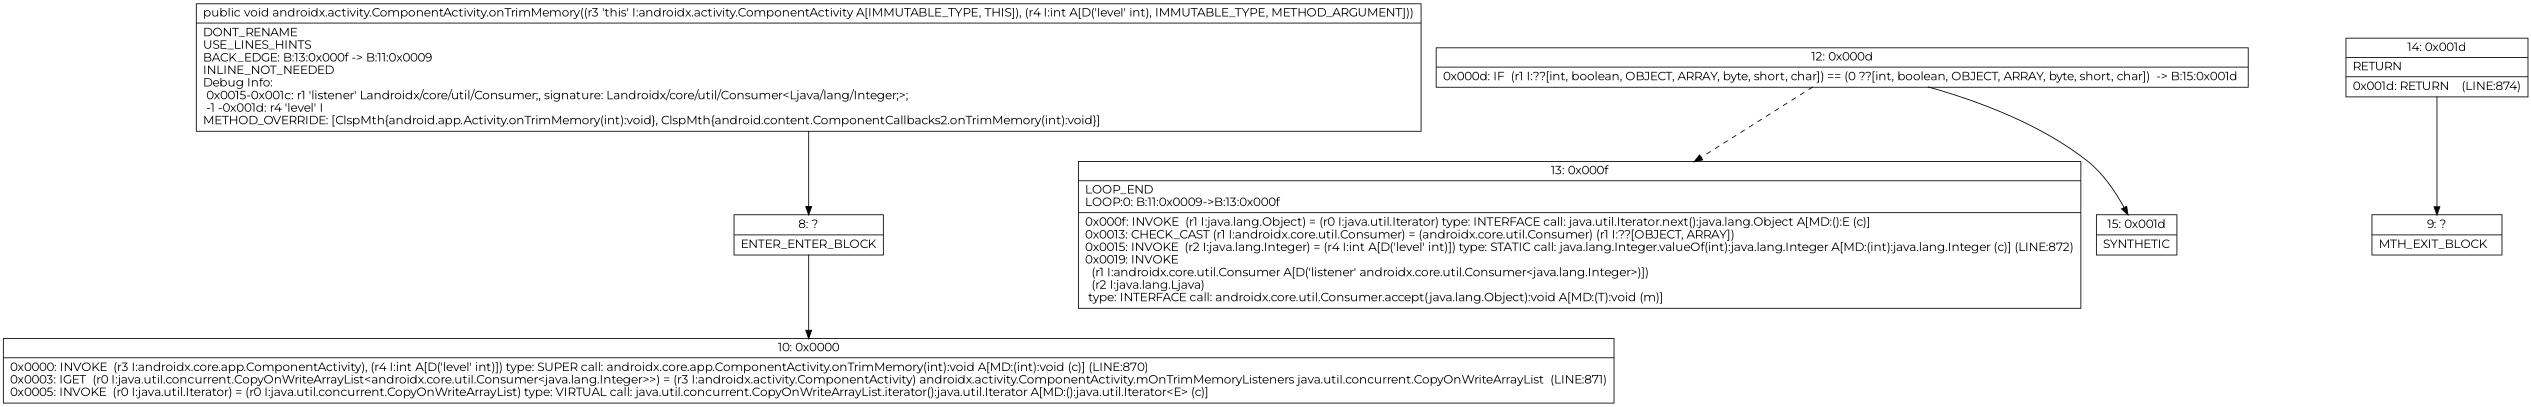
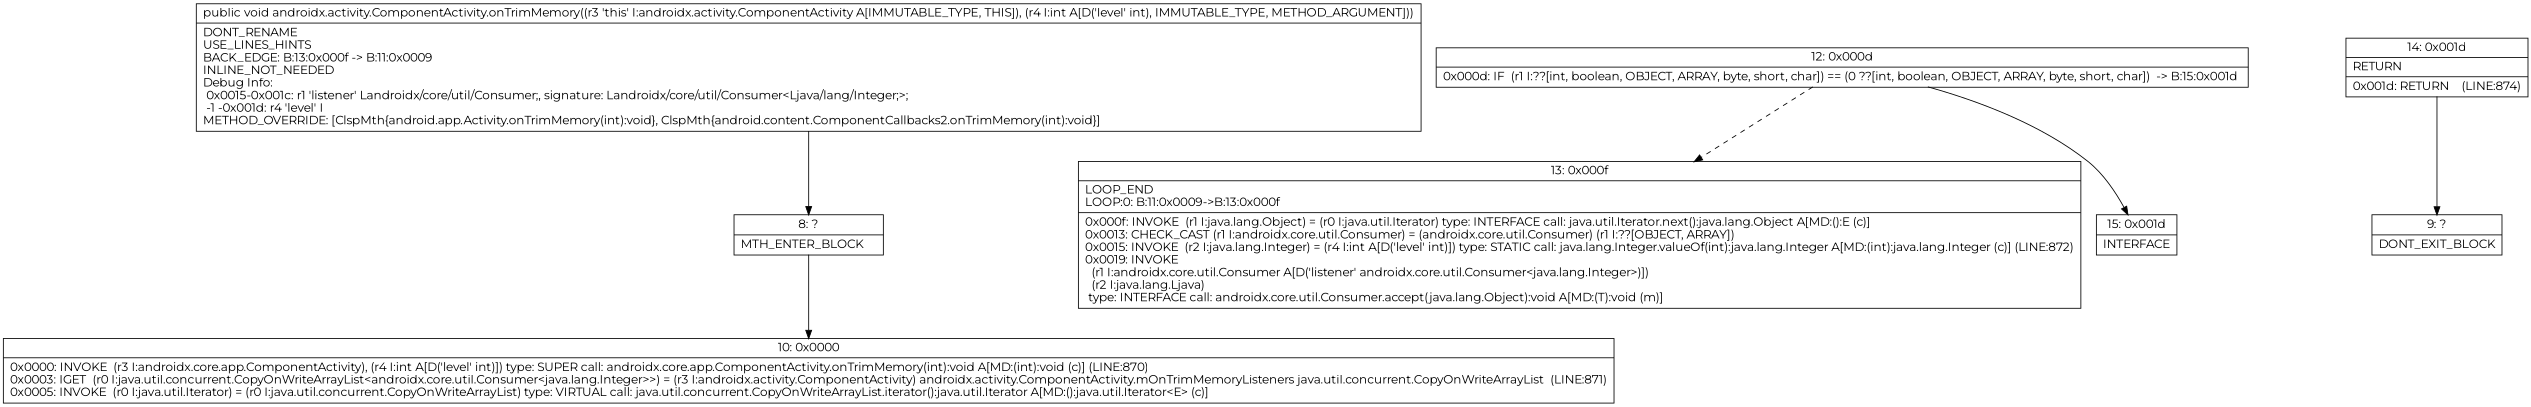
(809, 245) -> (802, 245)
(2137, 245) -> (2137, 245)
(2433, 245) -> (2437, 245)
